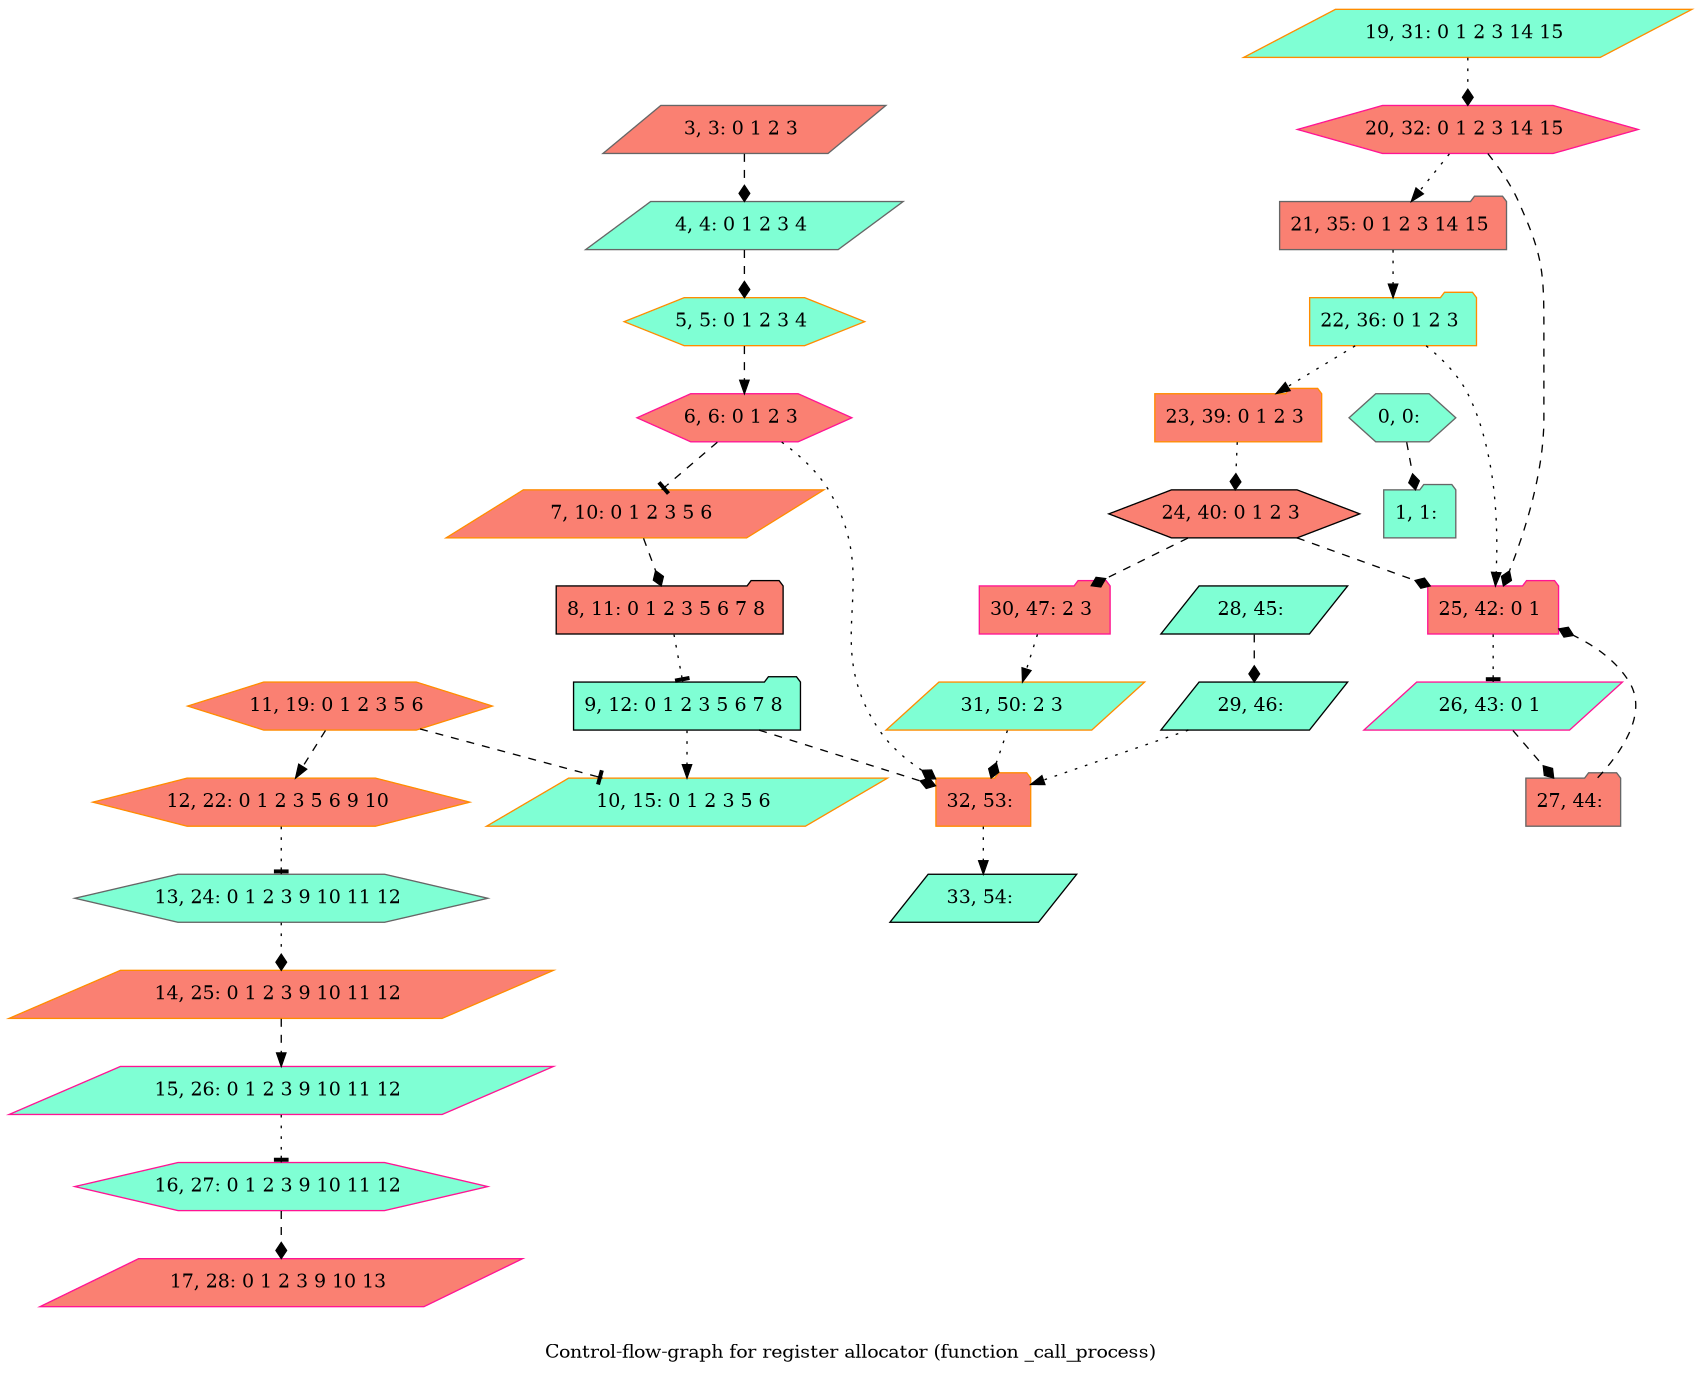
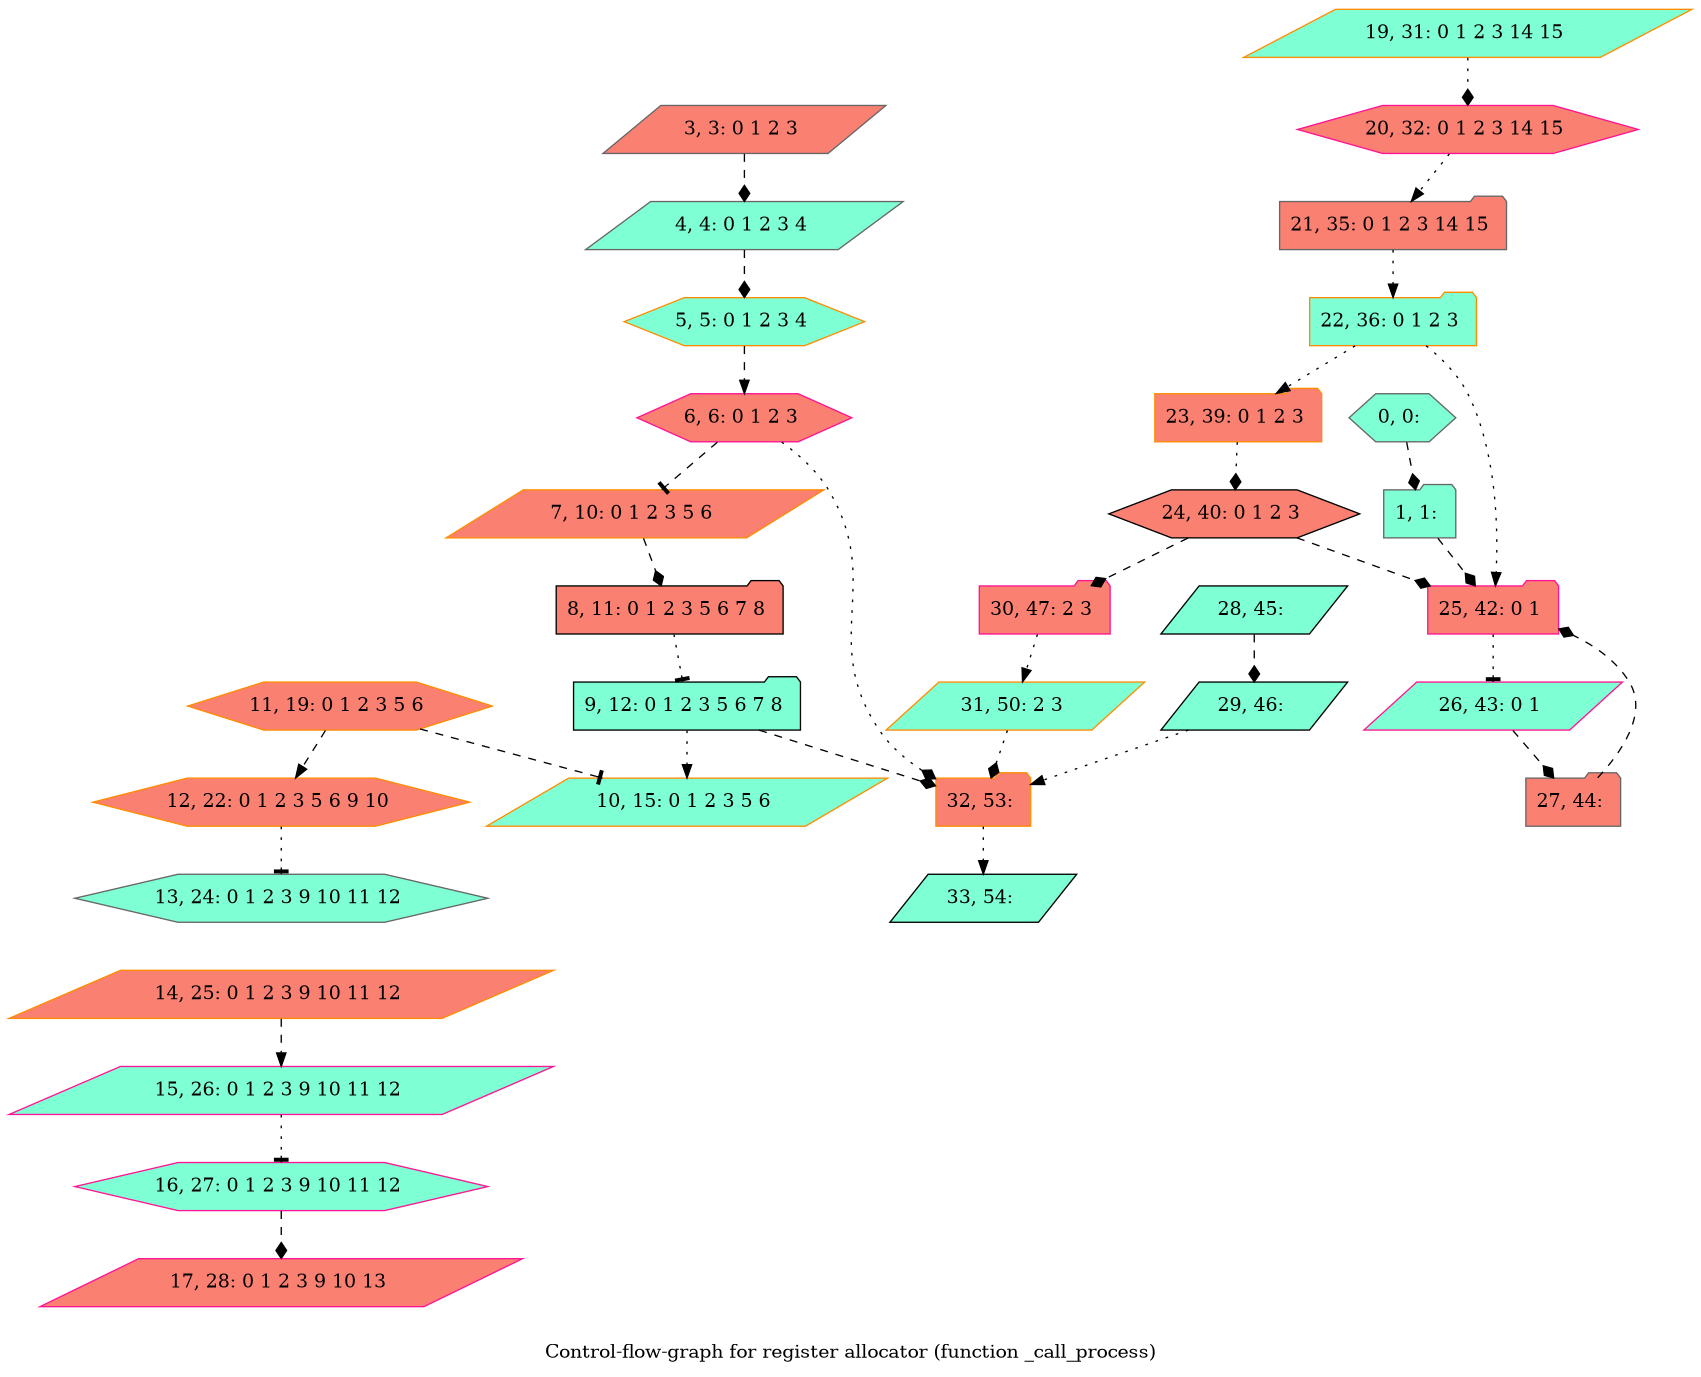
(1544, 358) -> (1452, 556)
(281, 938) -> none
